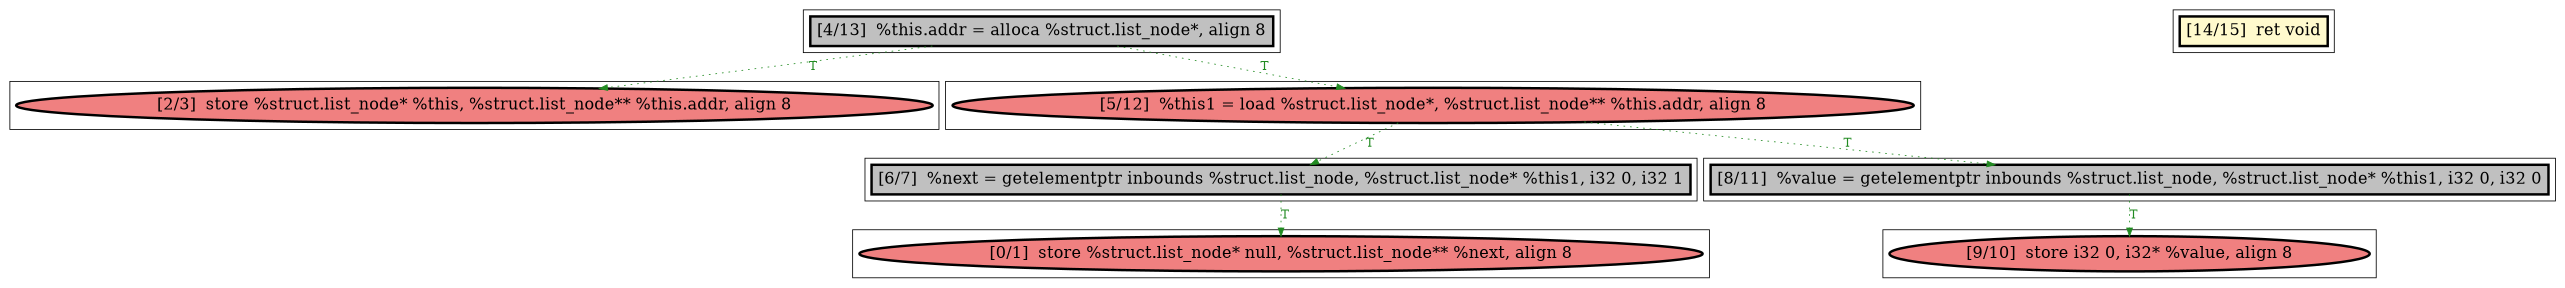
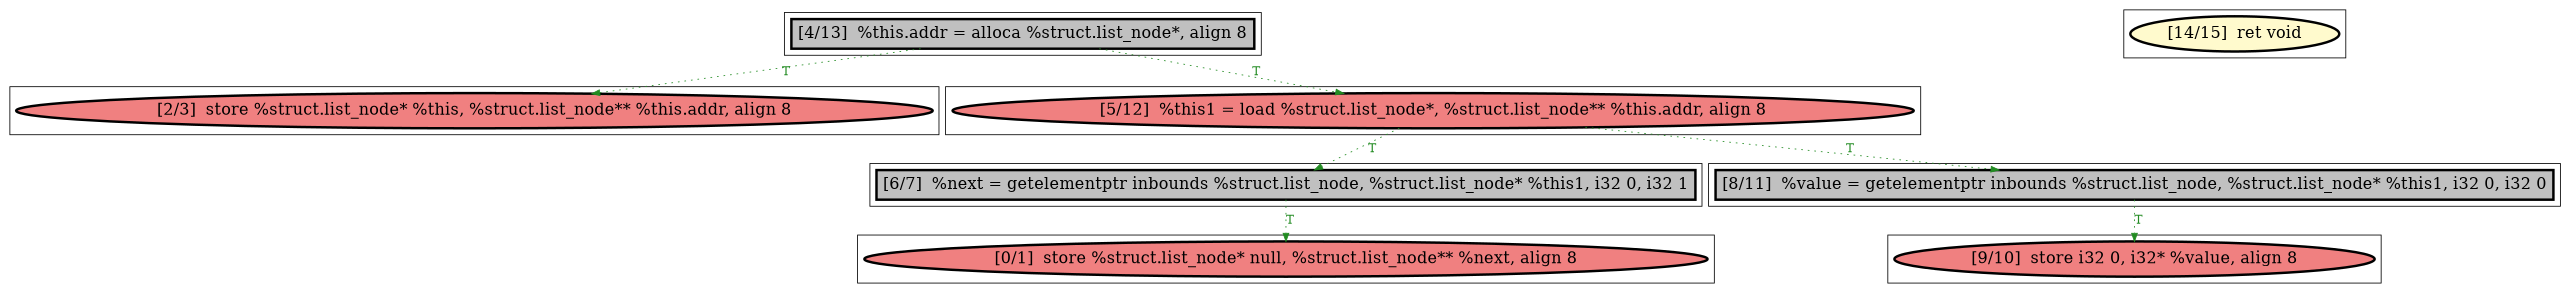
(2254, 31) -> (2235, 34)
